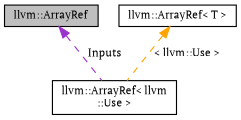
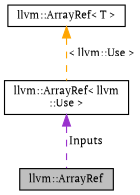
(84, 58) -> (67, 147)
